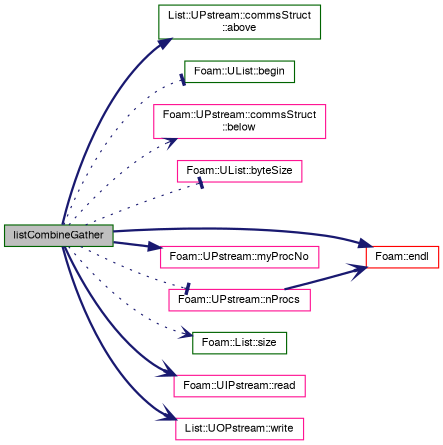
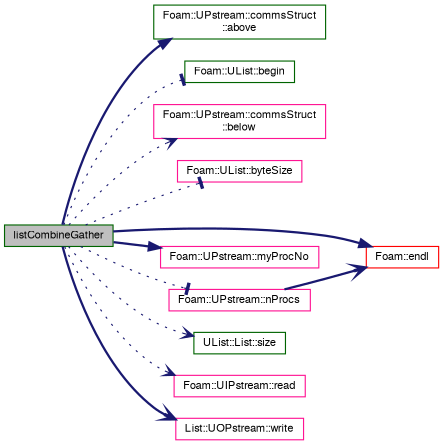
(240, 22) -> (240, 22)
(106, 316) -> (106, 316)
(240, 343) -> (240, 343)
